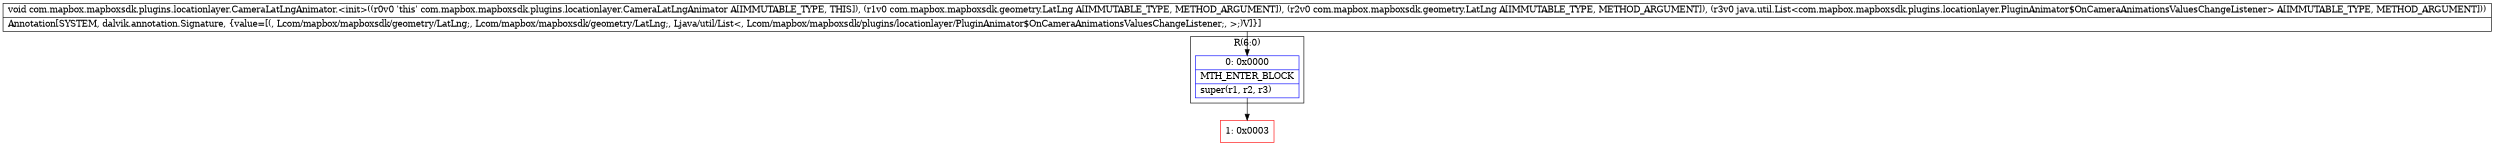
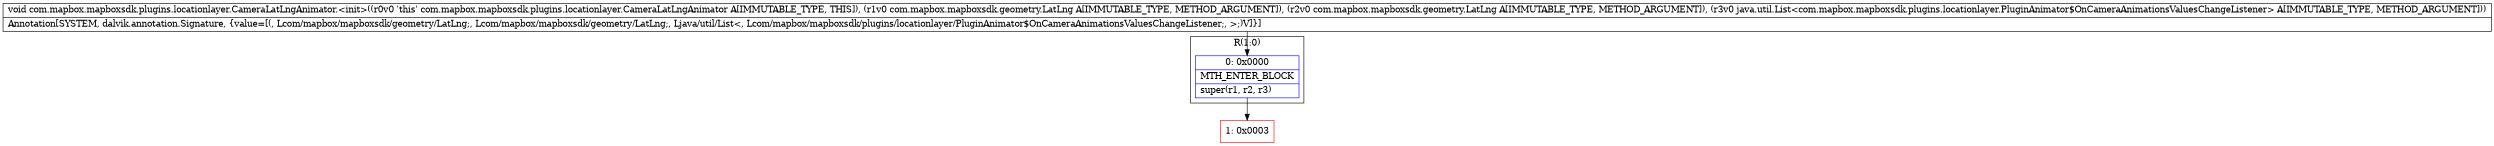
(1247, 44) -> (1247, 44)
